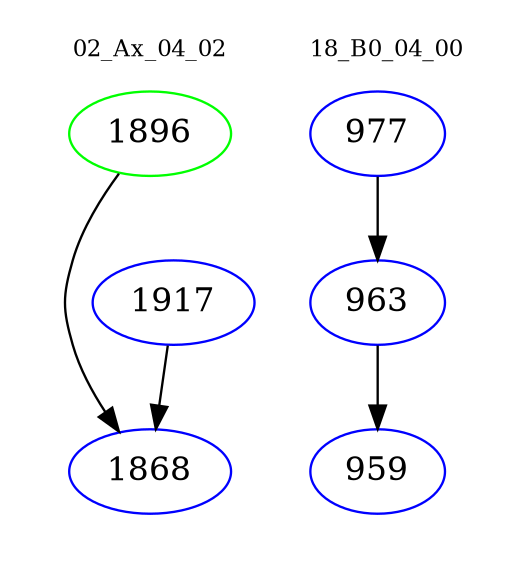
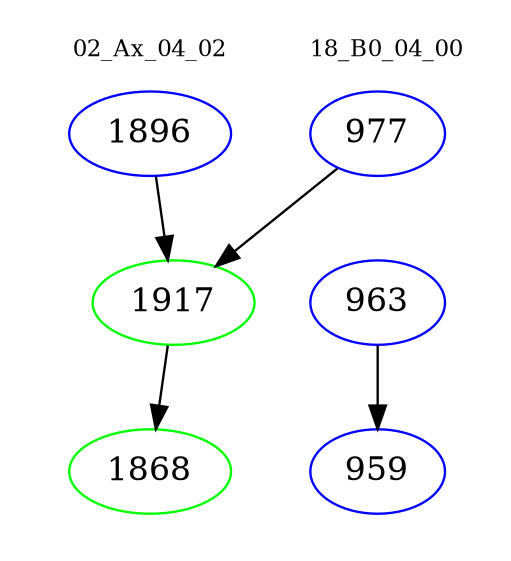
(150, 134) -> (150, 134)
(378, 207) -> (307, 193)
(66, 291) -> (160, 207)
(174, 303) -> (174, 303)
(150, 472) -> (150, 472)
